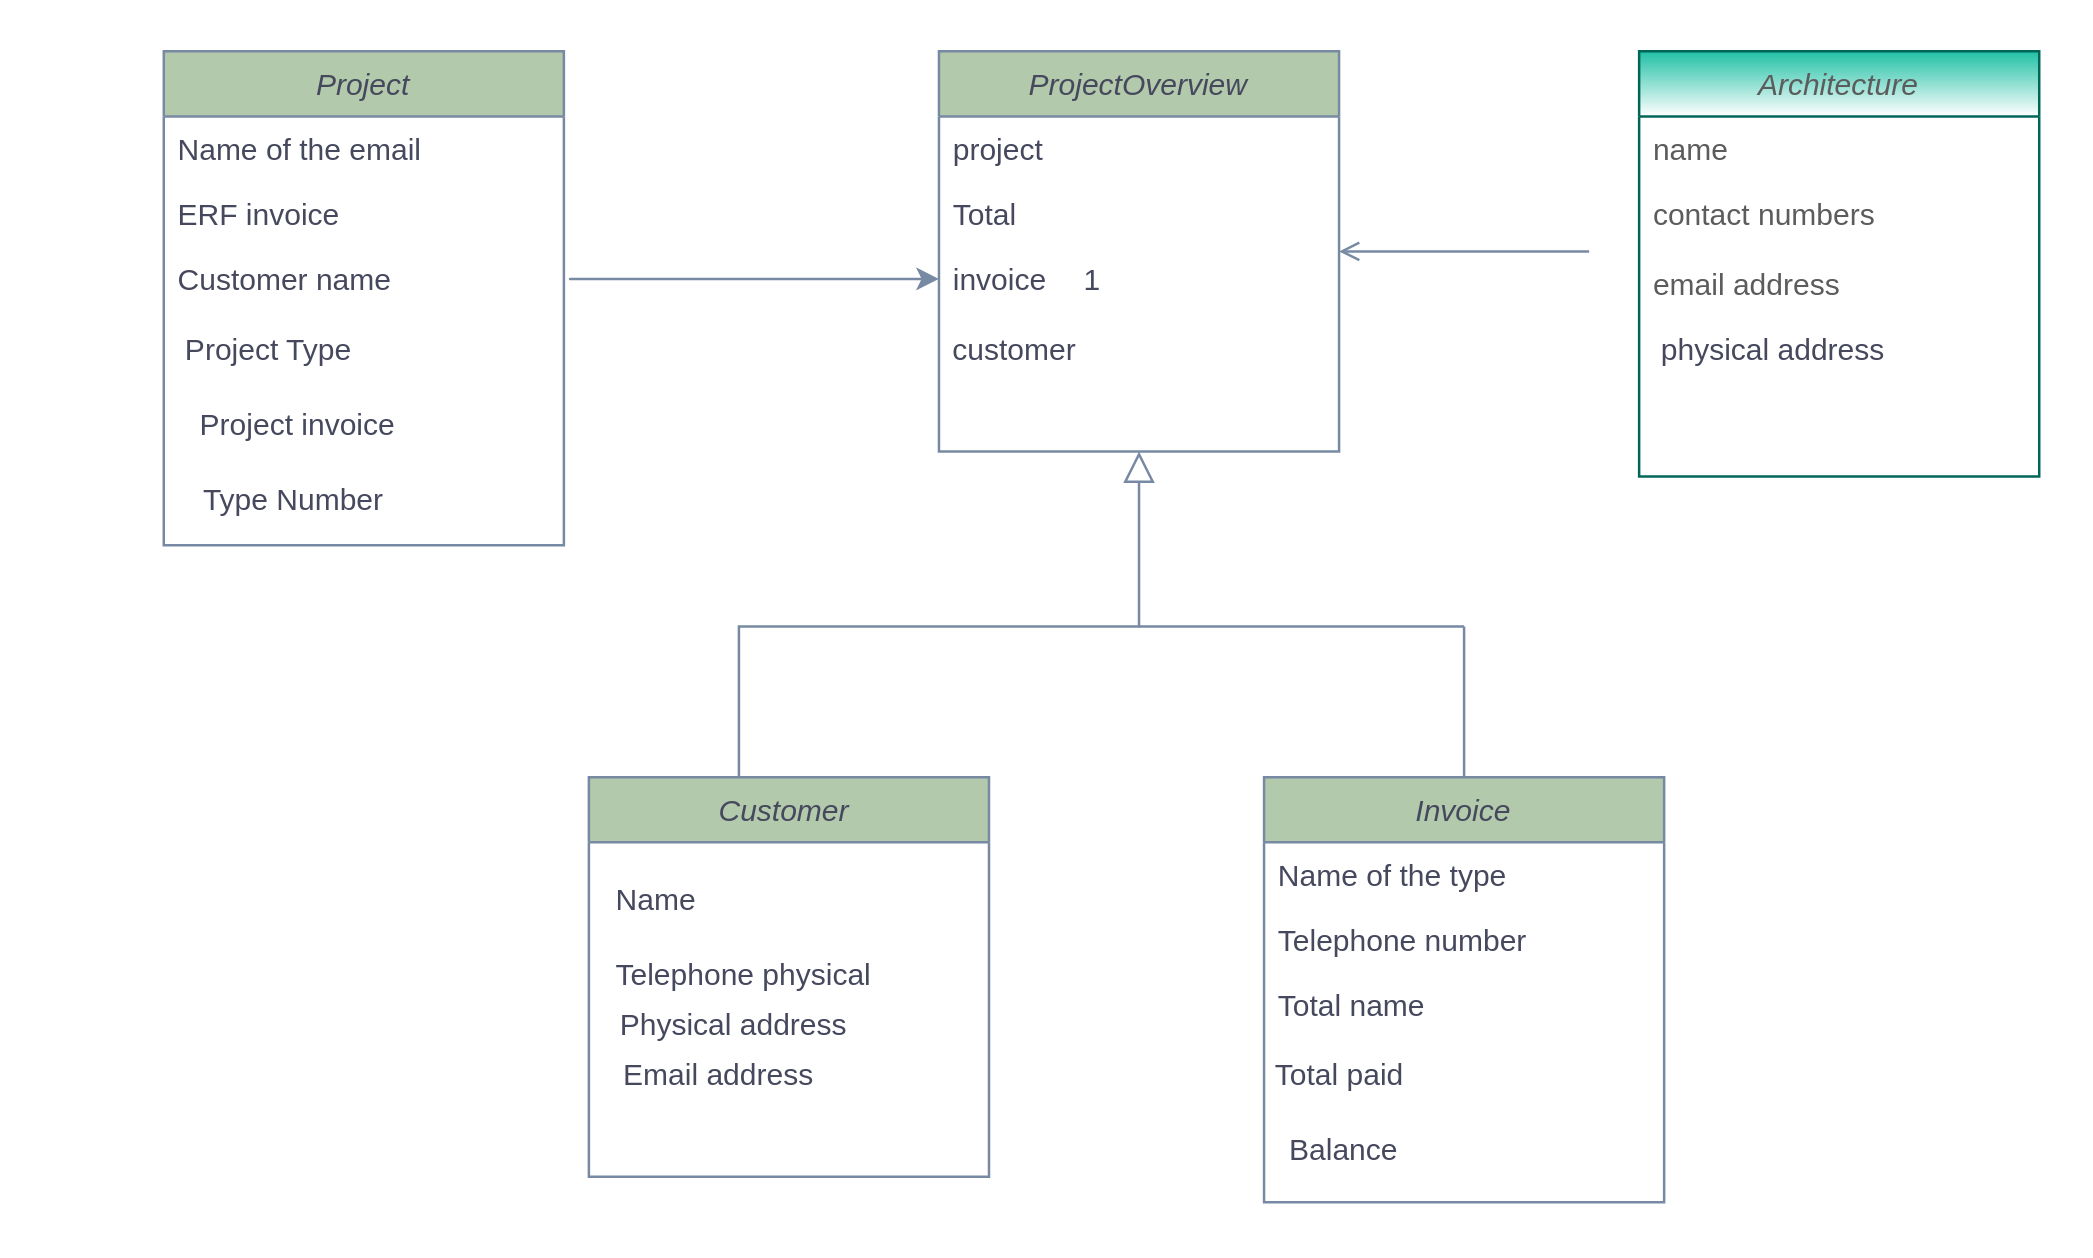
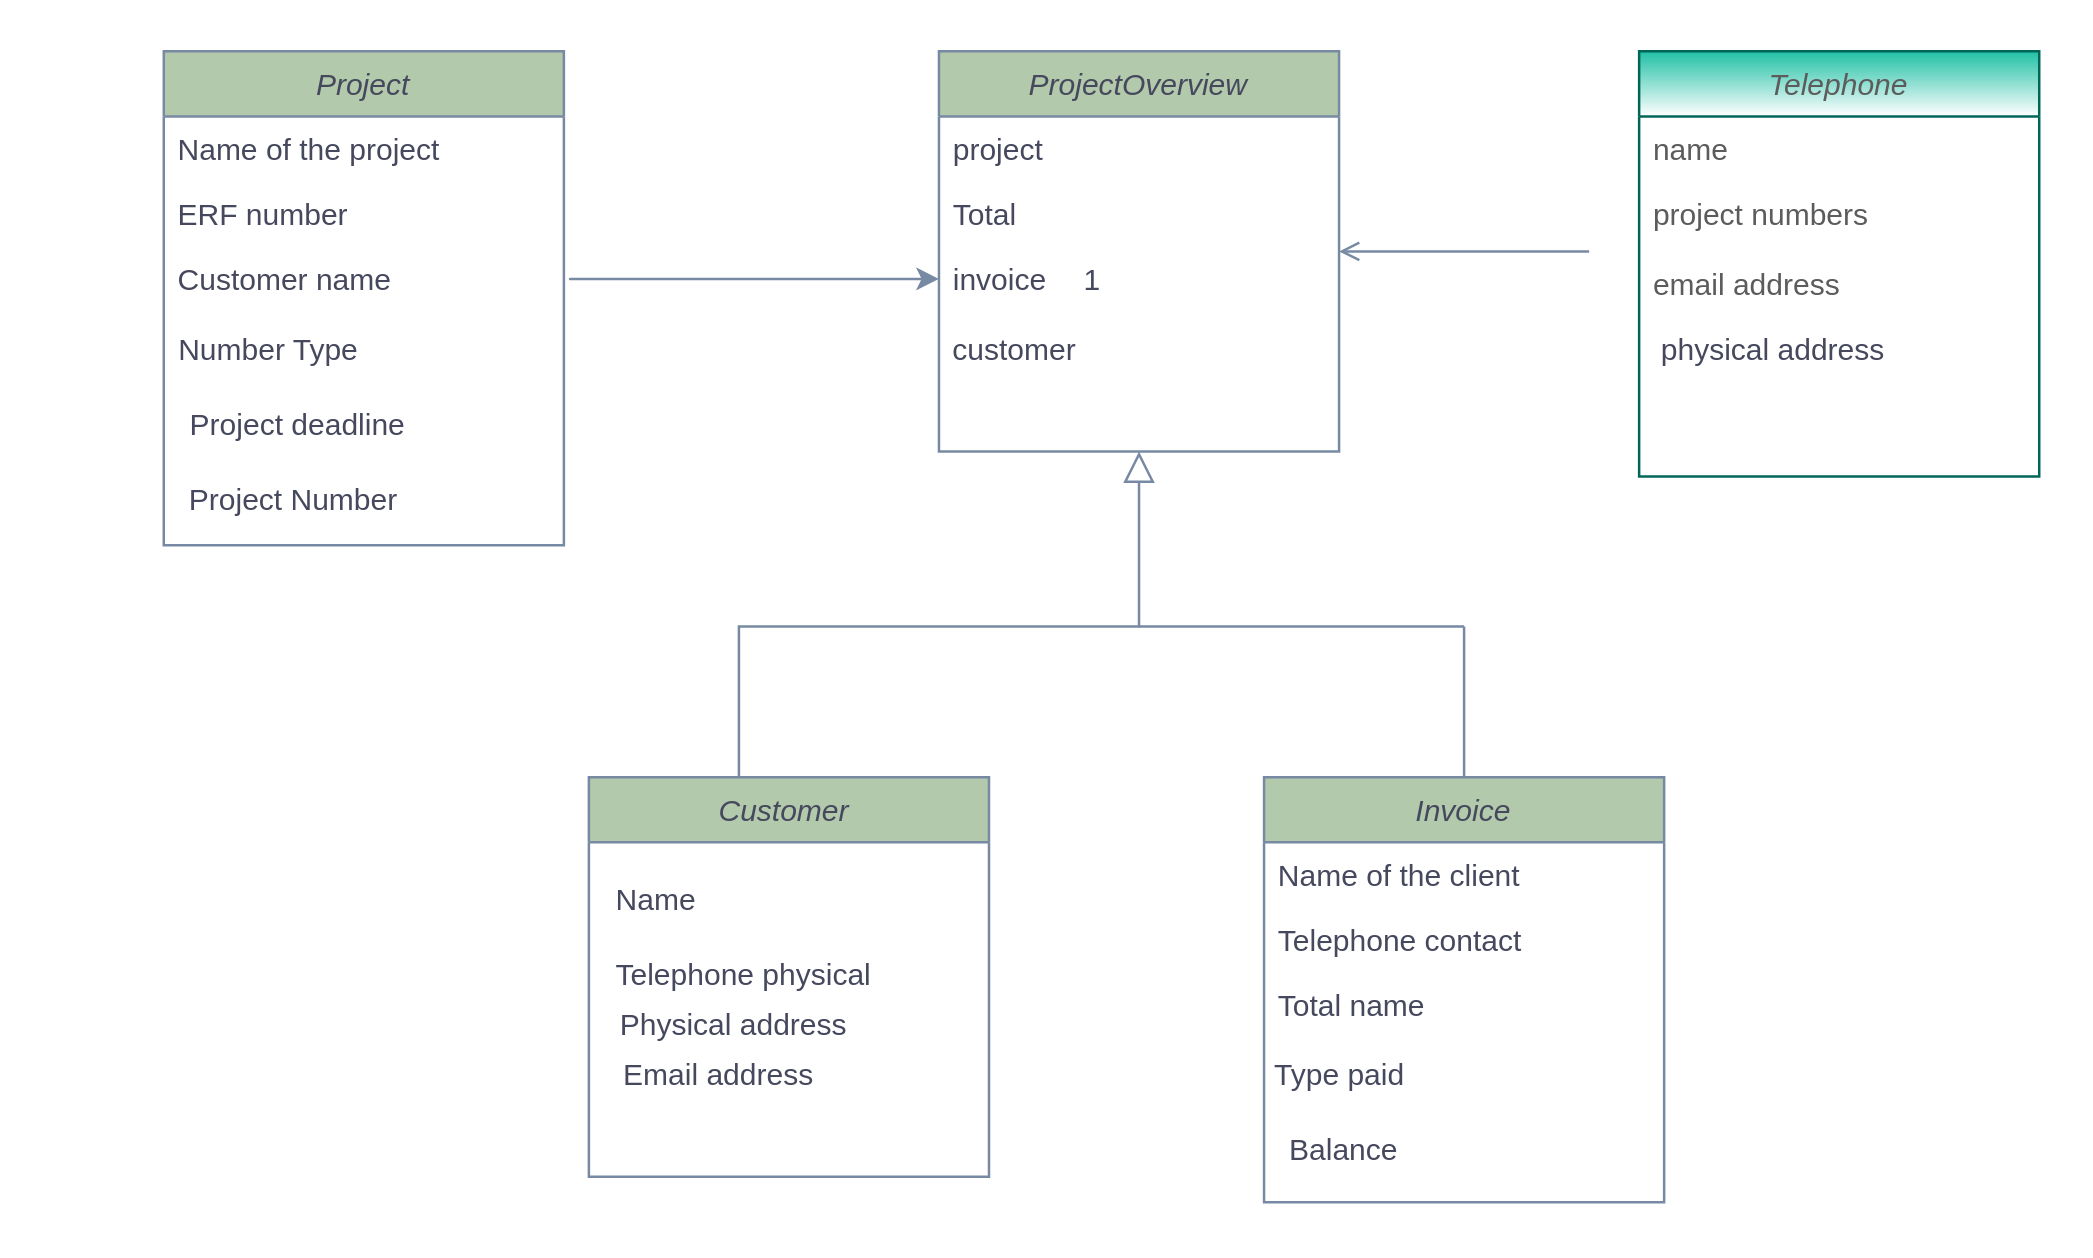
(1838, 85) -> (1838, 85)
(301, 150) -> (325, 150)
(258, 215) -> (258, 215)
(1775, 215) -> (1775, 215)
(283, 280) -> (283, 280)
(240, 351) -> (240, 351)
(240, 426) -> (240, 426)
(265, 501) -> (265, 501)
(1400, 876) -> (1409, 876)
(1404, 941) -> (1413, 941)
(1340, 1076) -> (1340, 1076)
